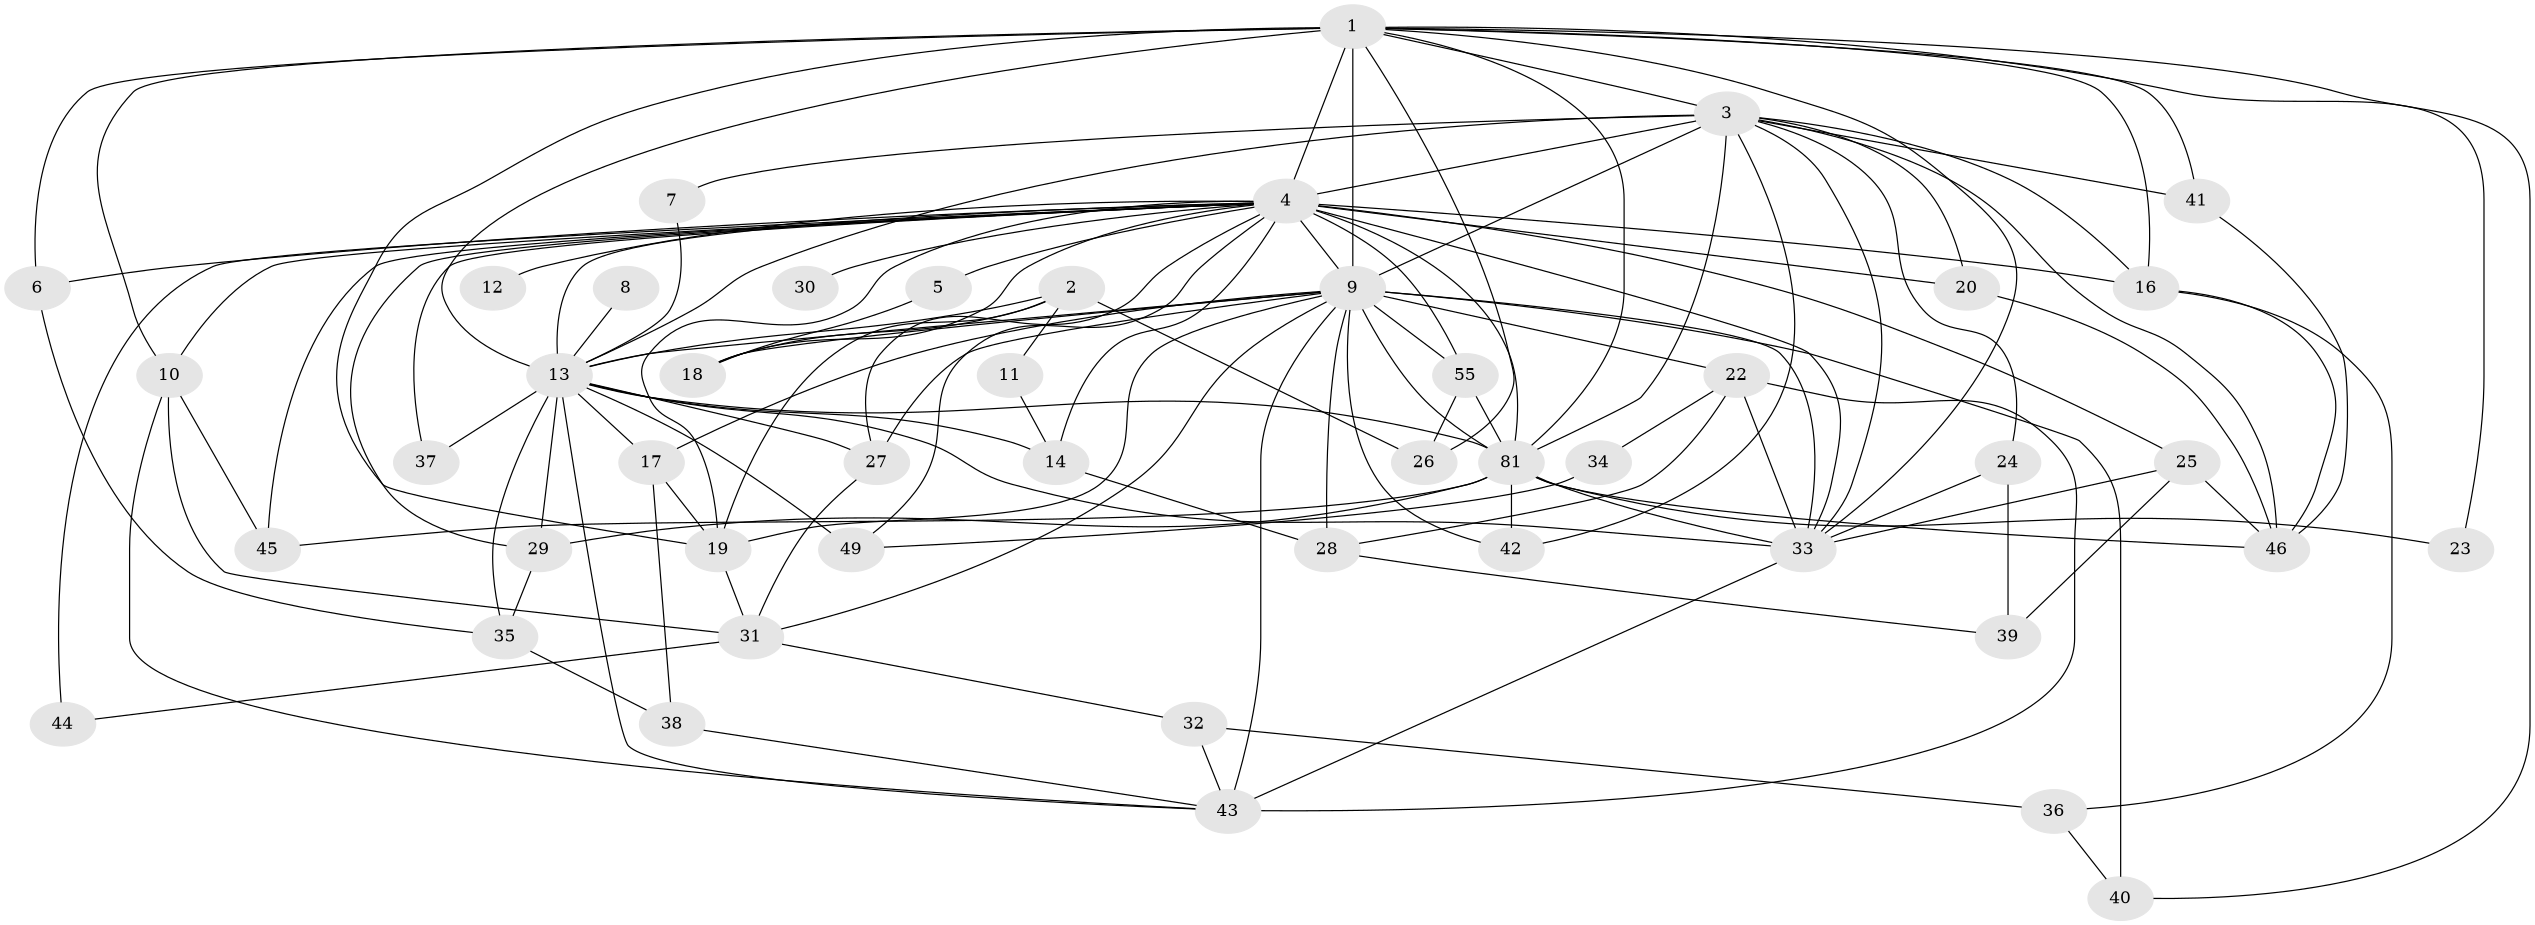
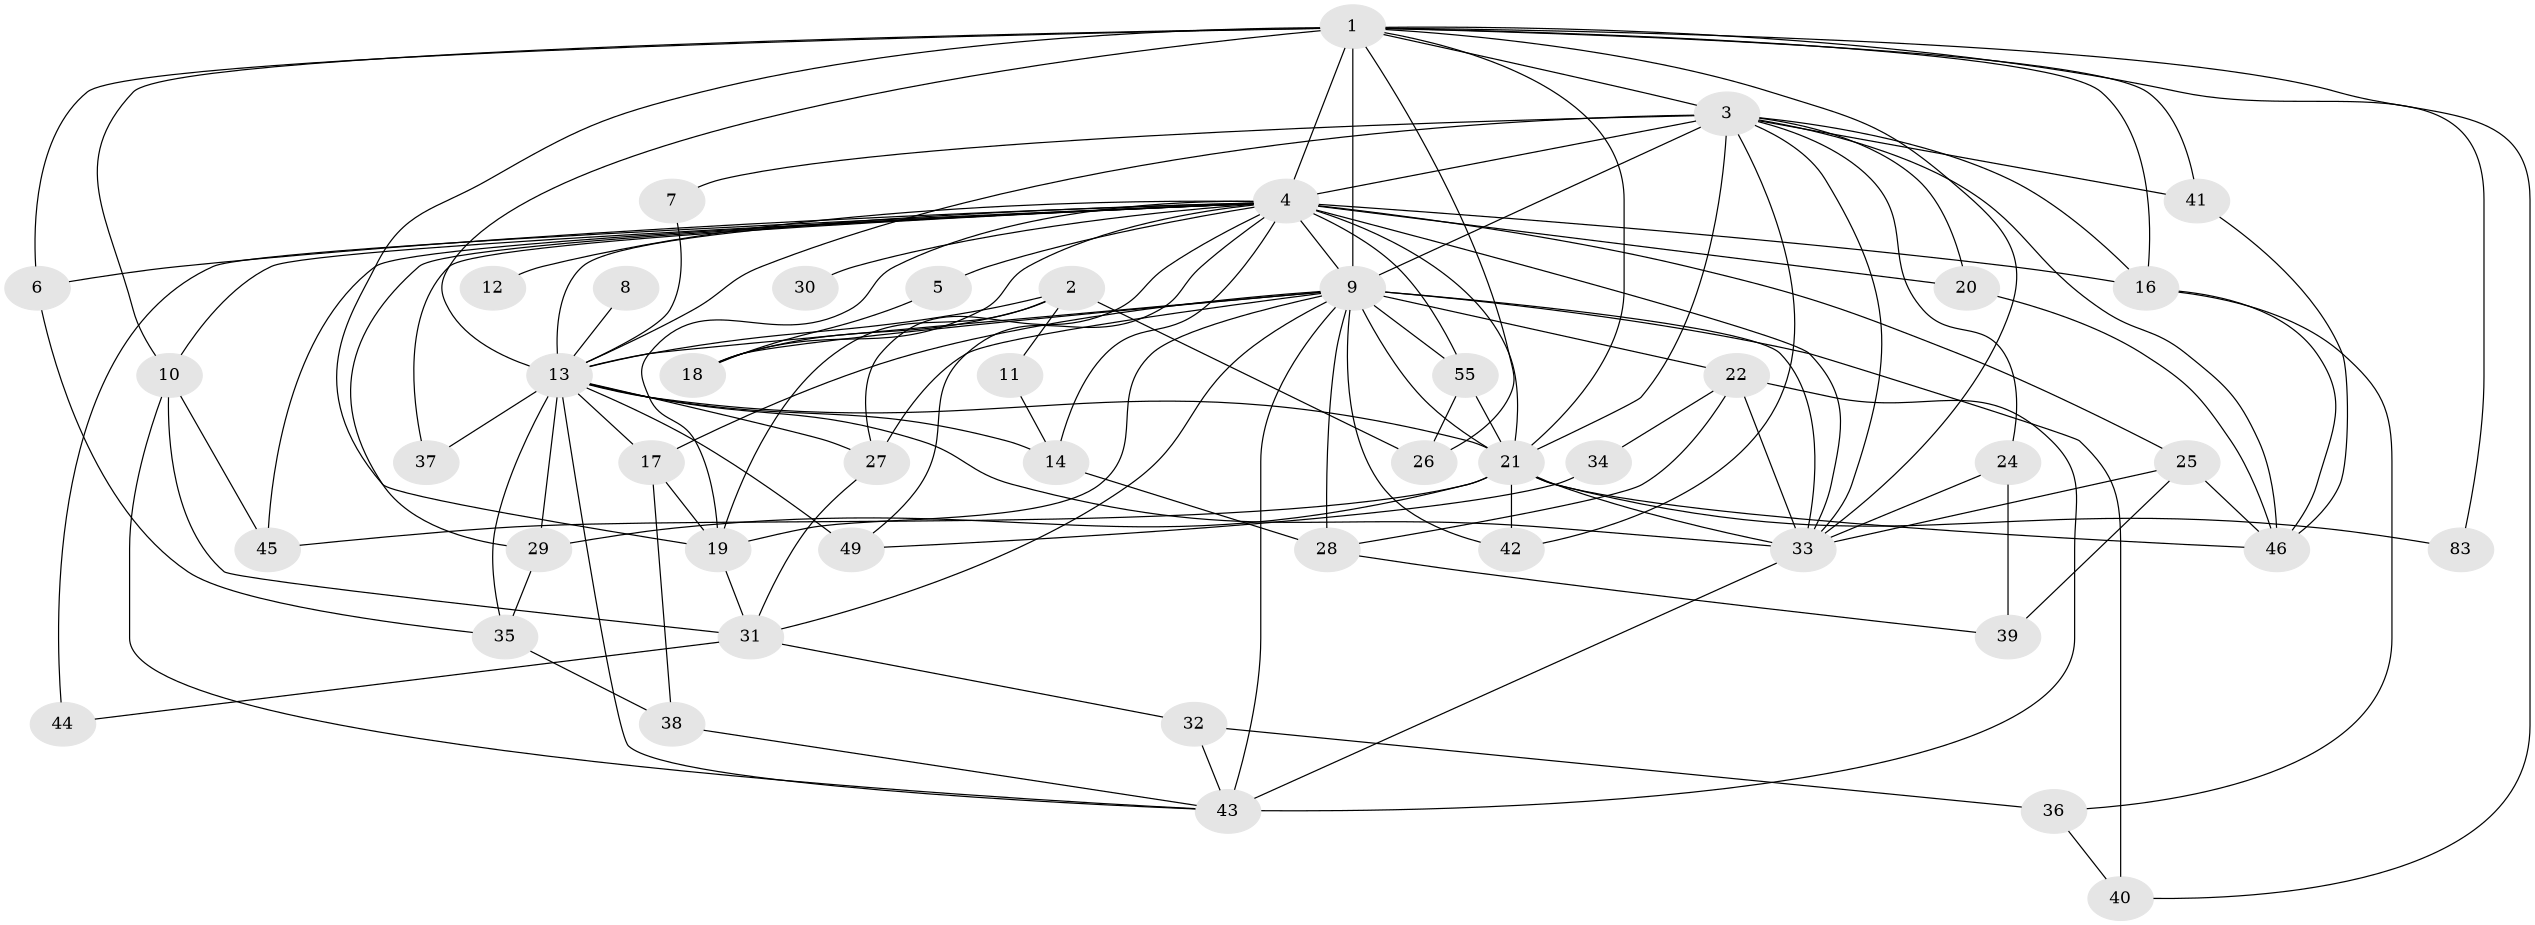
(1511, 463) -> (1511, 463)
(2461, 550) -> (2461, 550)
